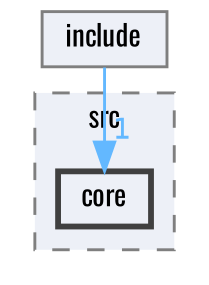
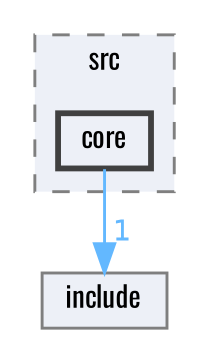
(105, 112) -> (105, 210)
